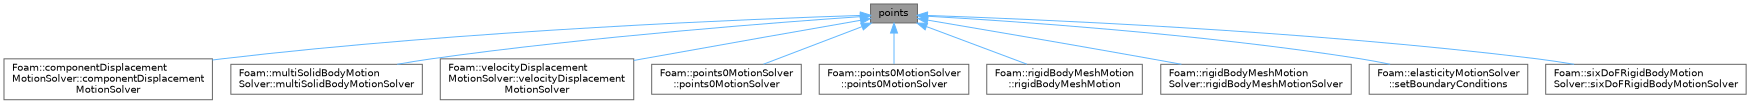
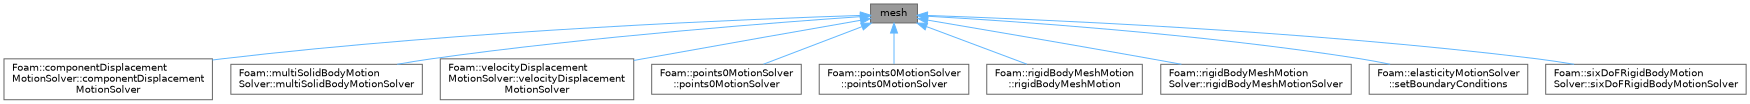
(894, 13) -> (894, 13)
